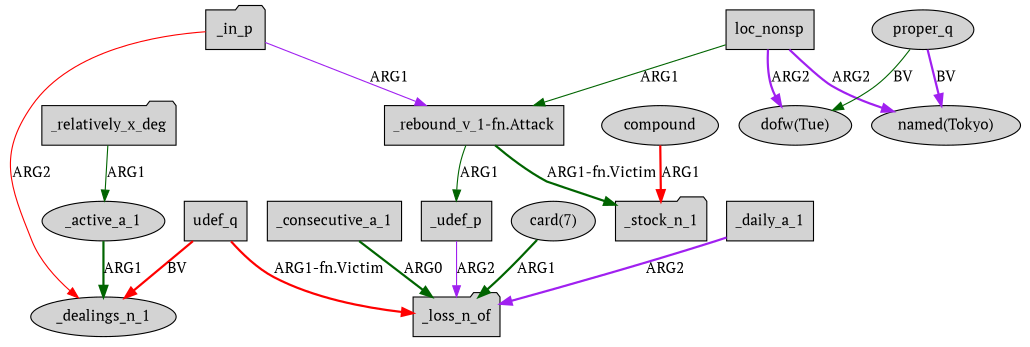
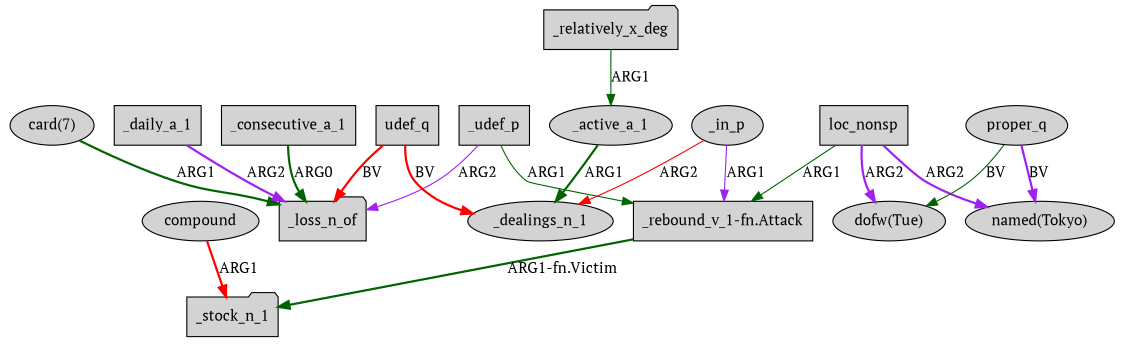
(235, 30) -> (727, 125)
(459, 167) -> (553, 187)
(329, 269) -> (373, 173)
